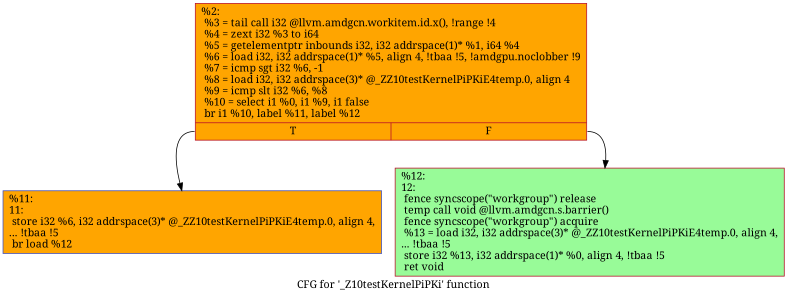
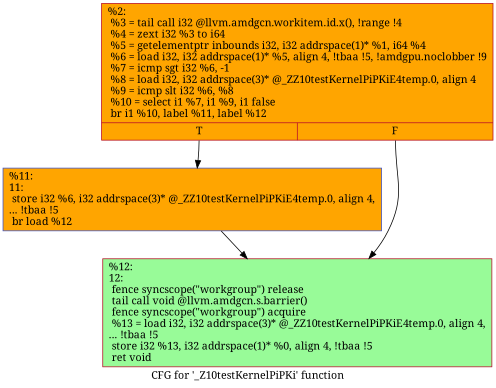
(286, 102) -> (192, 102)
(505, 210) -> (208, 301)
none -> (232, 242)
